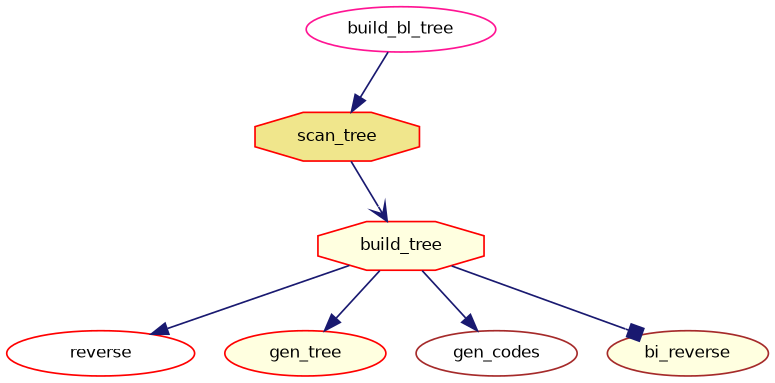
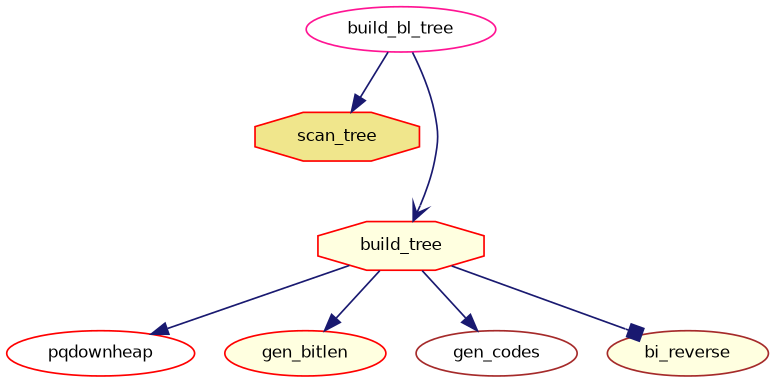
(365, 184) -> (437, 128)
(101, 353) -> (101, 353)
(305, 353) -> (305, 353)
